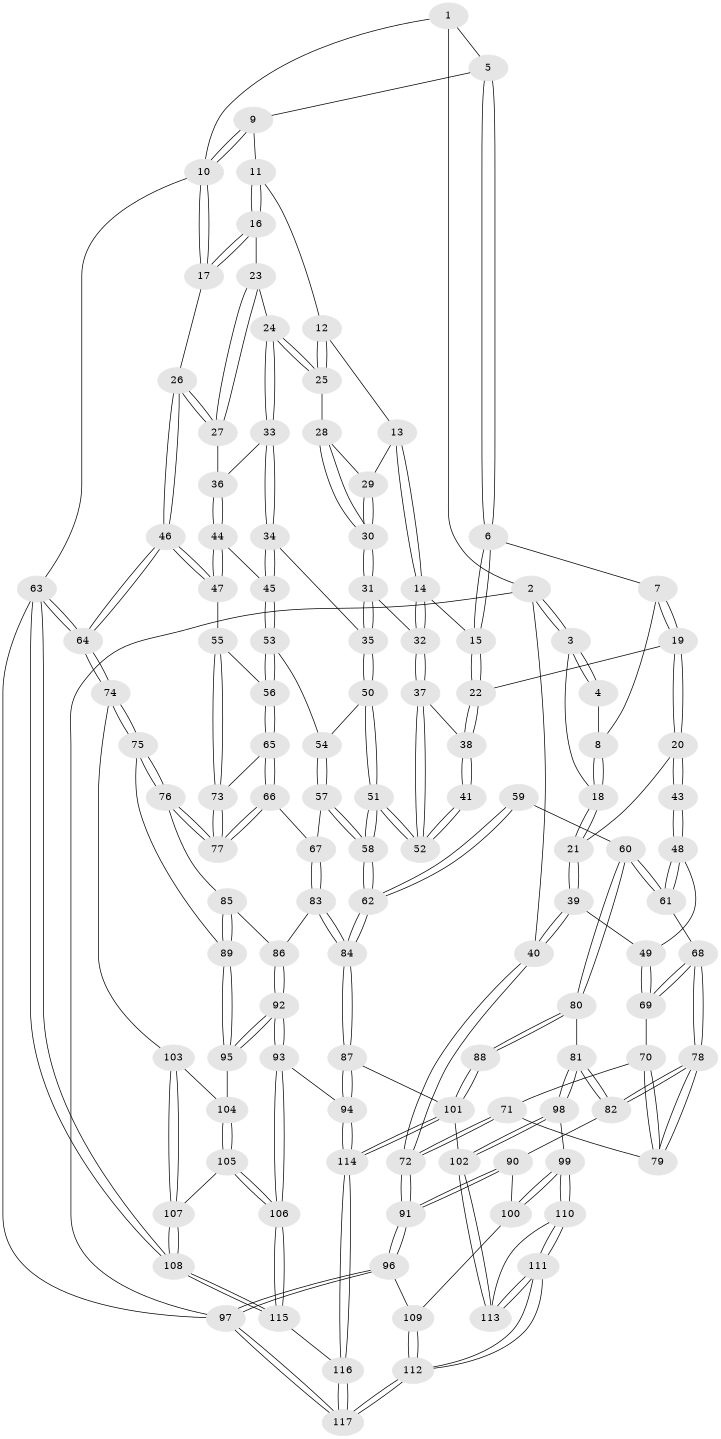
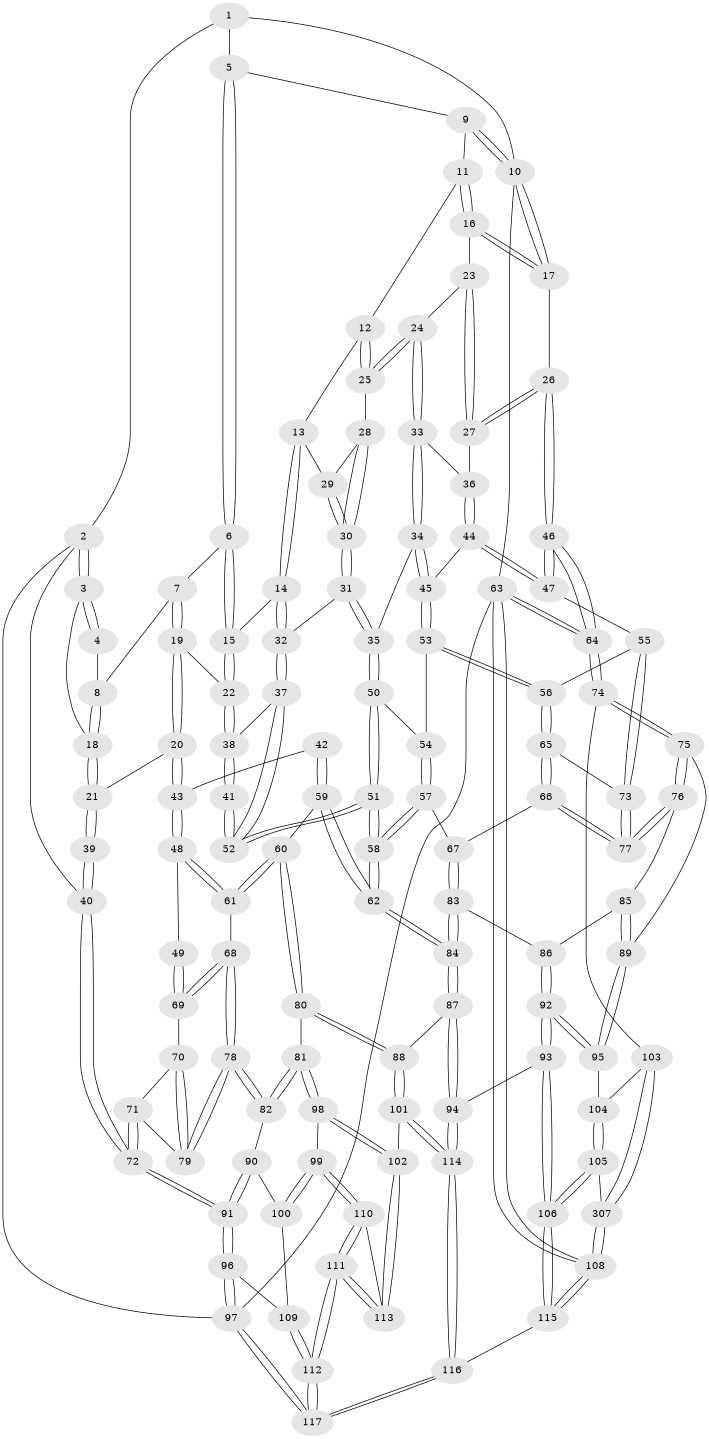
none -> (322, 745)
(611, 928) -> none
(400, 1084) -> (426, 1032)
(174, 1214) -> (602, 1214)
